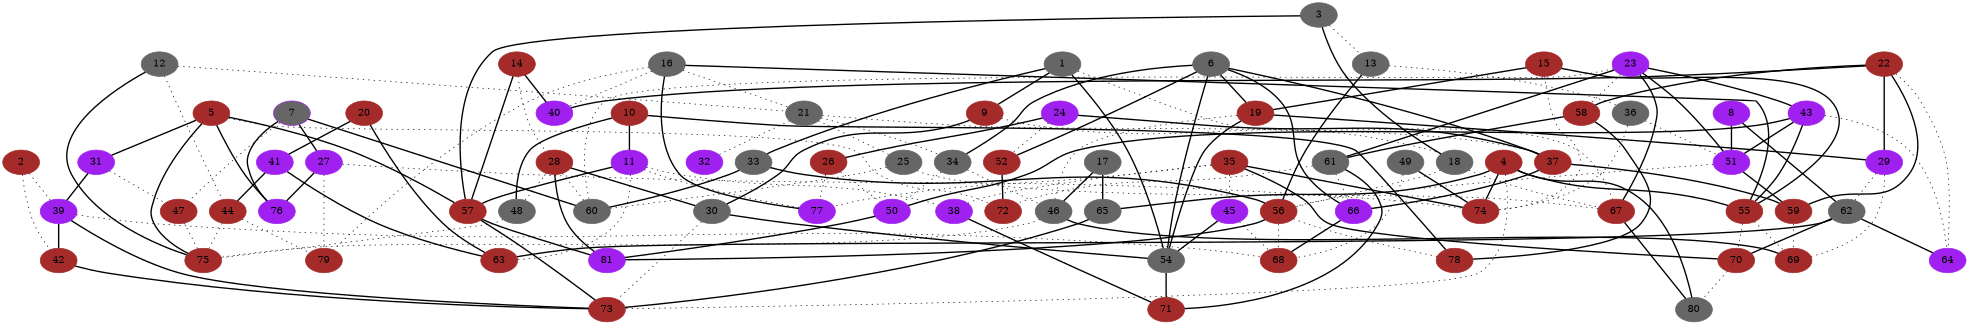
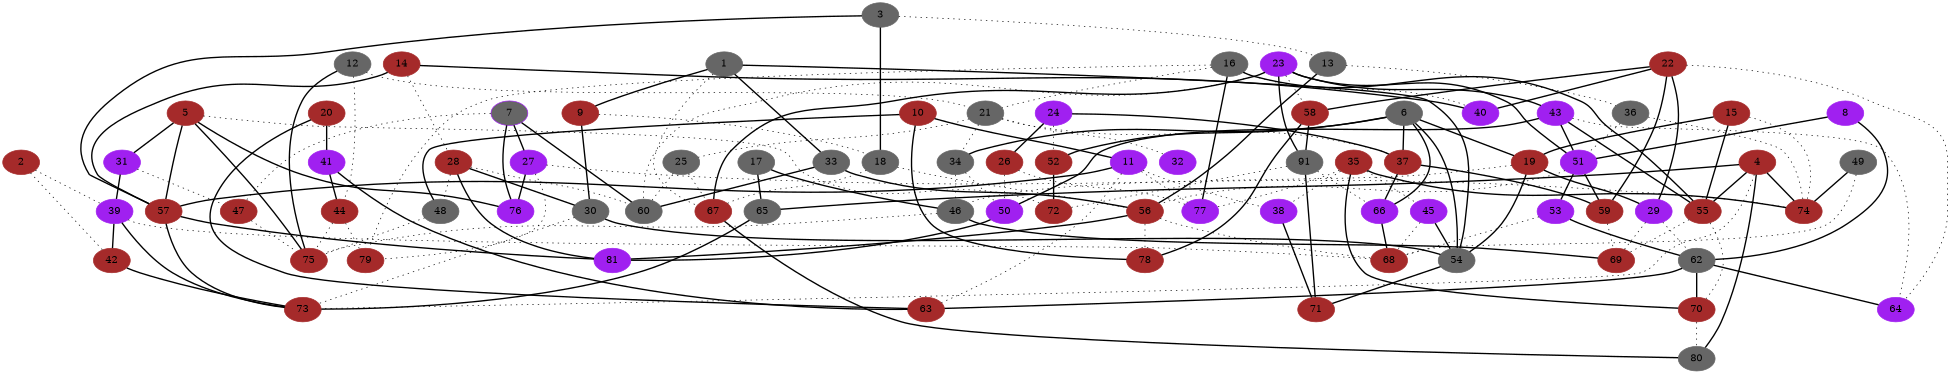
(1330, 162) -> (1305, 162)
none -> (1556, 211)
